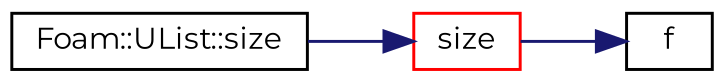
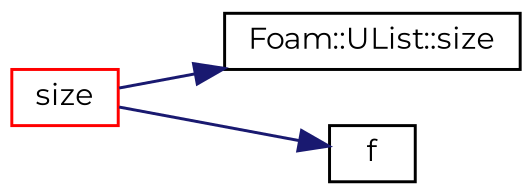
(346, 41) -> (157, 81)
